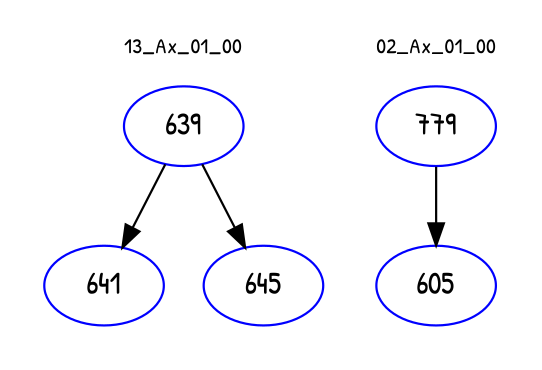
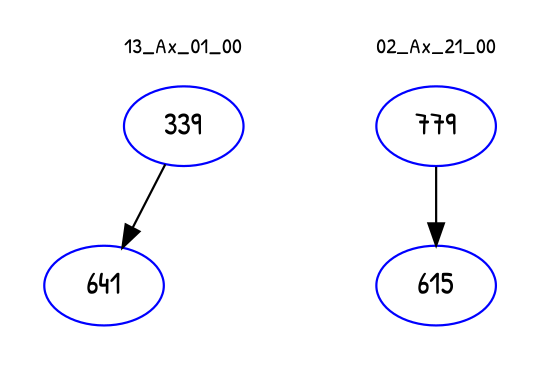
(437, 48) -> (437, 48)
(184, 126) -> (184, 126)
(263, 286) -> none
(436, 286) -> (436, 286)
